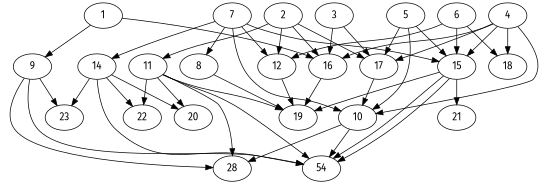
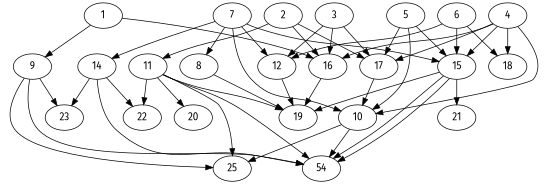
(280, 39) -> (311, 36)
(140, 90) -> none
(232, 169) -> (232, 169)
